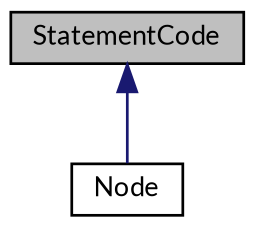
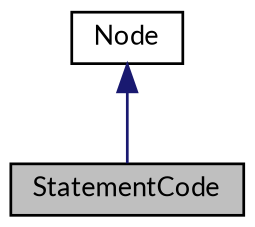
(127, 128) -> (127, 128)
